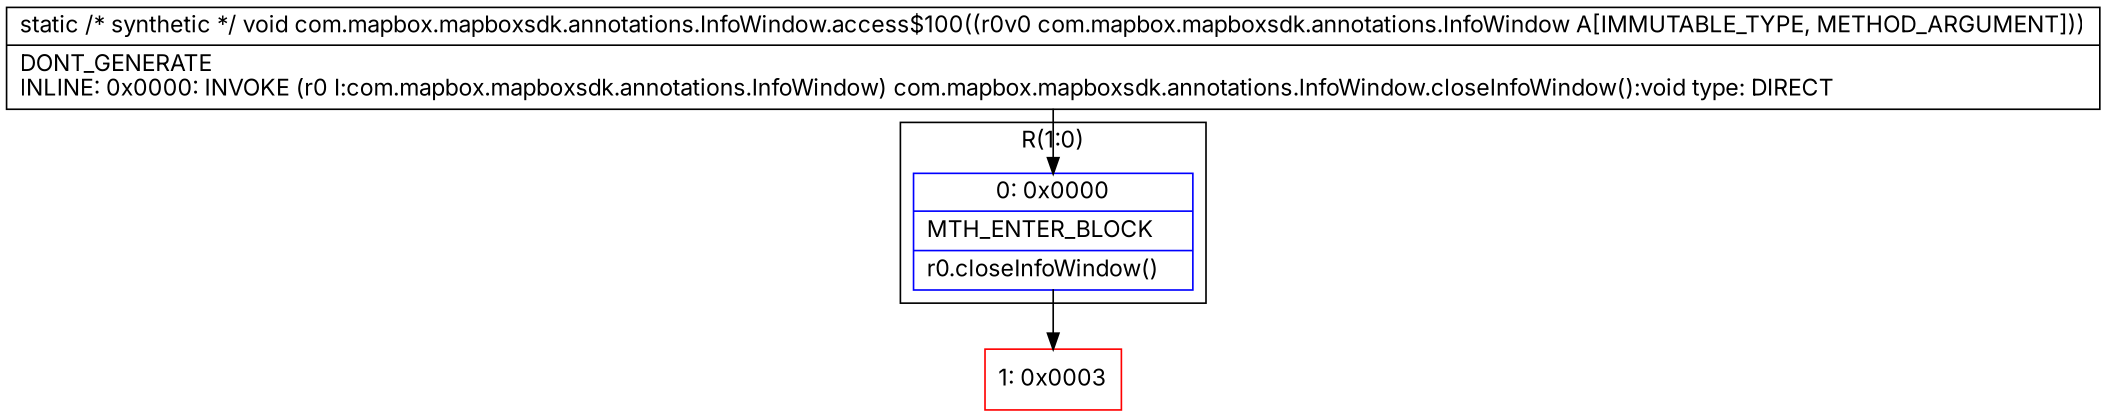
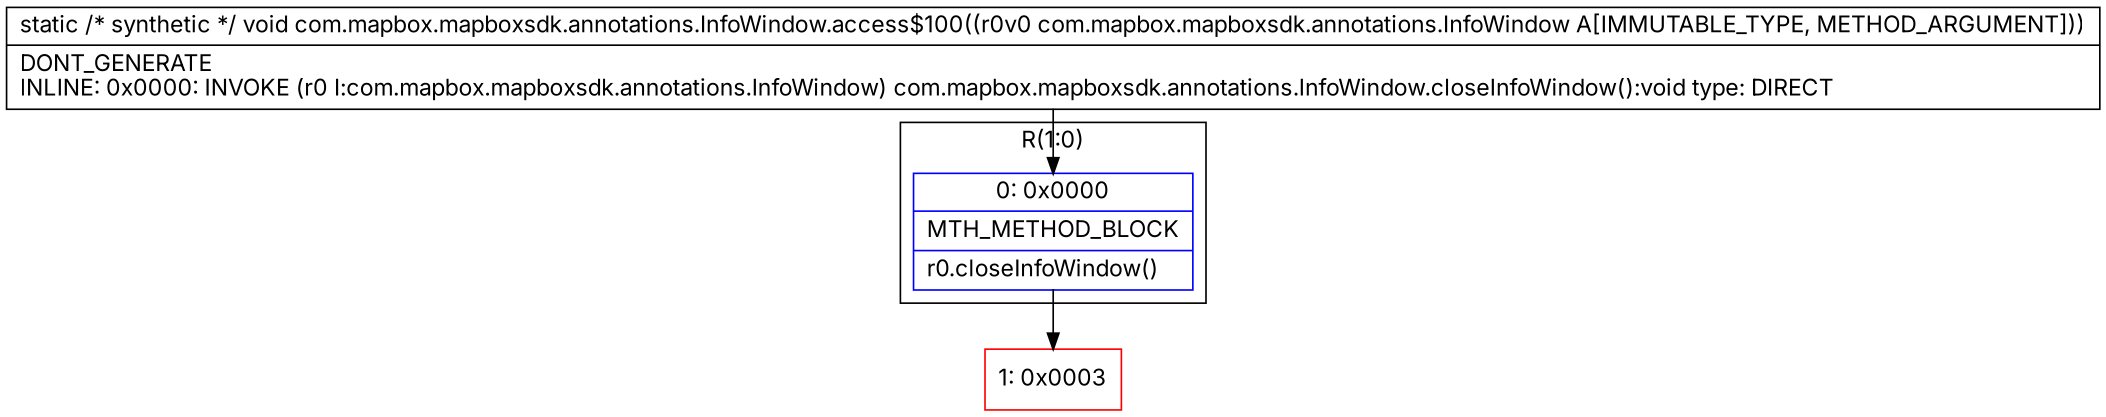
(1041, 230) -> (1053, 230)
